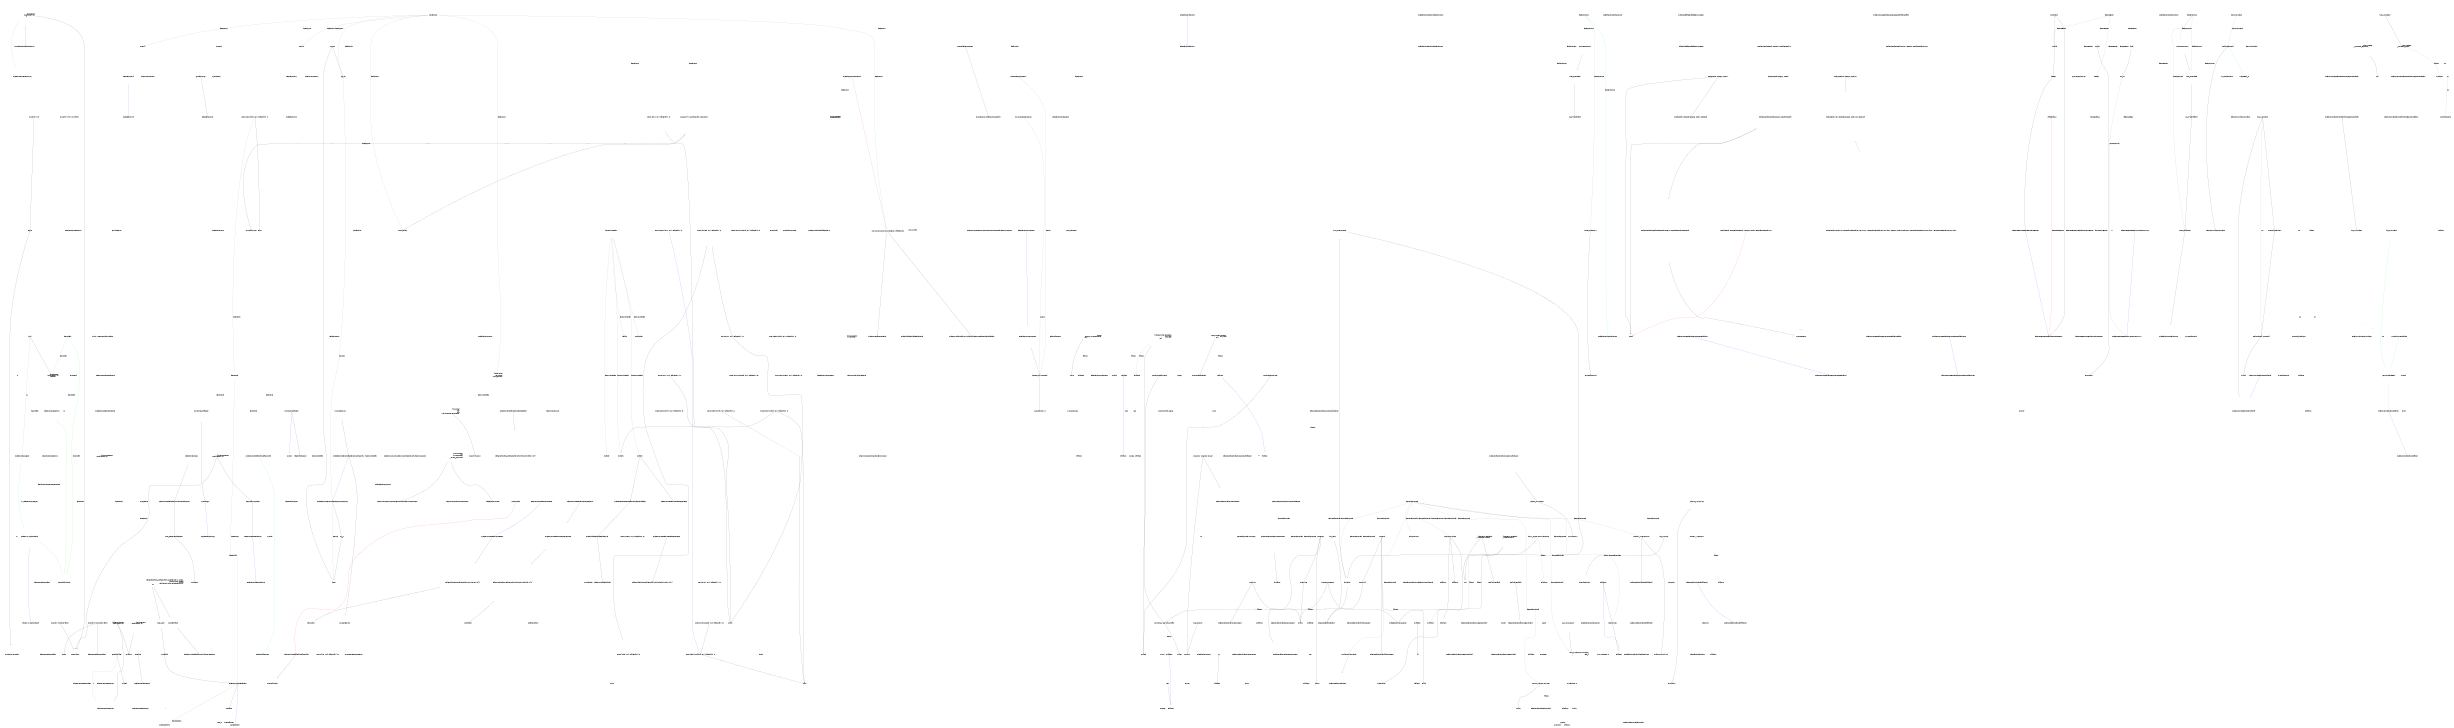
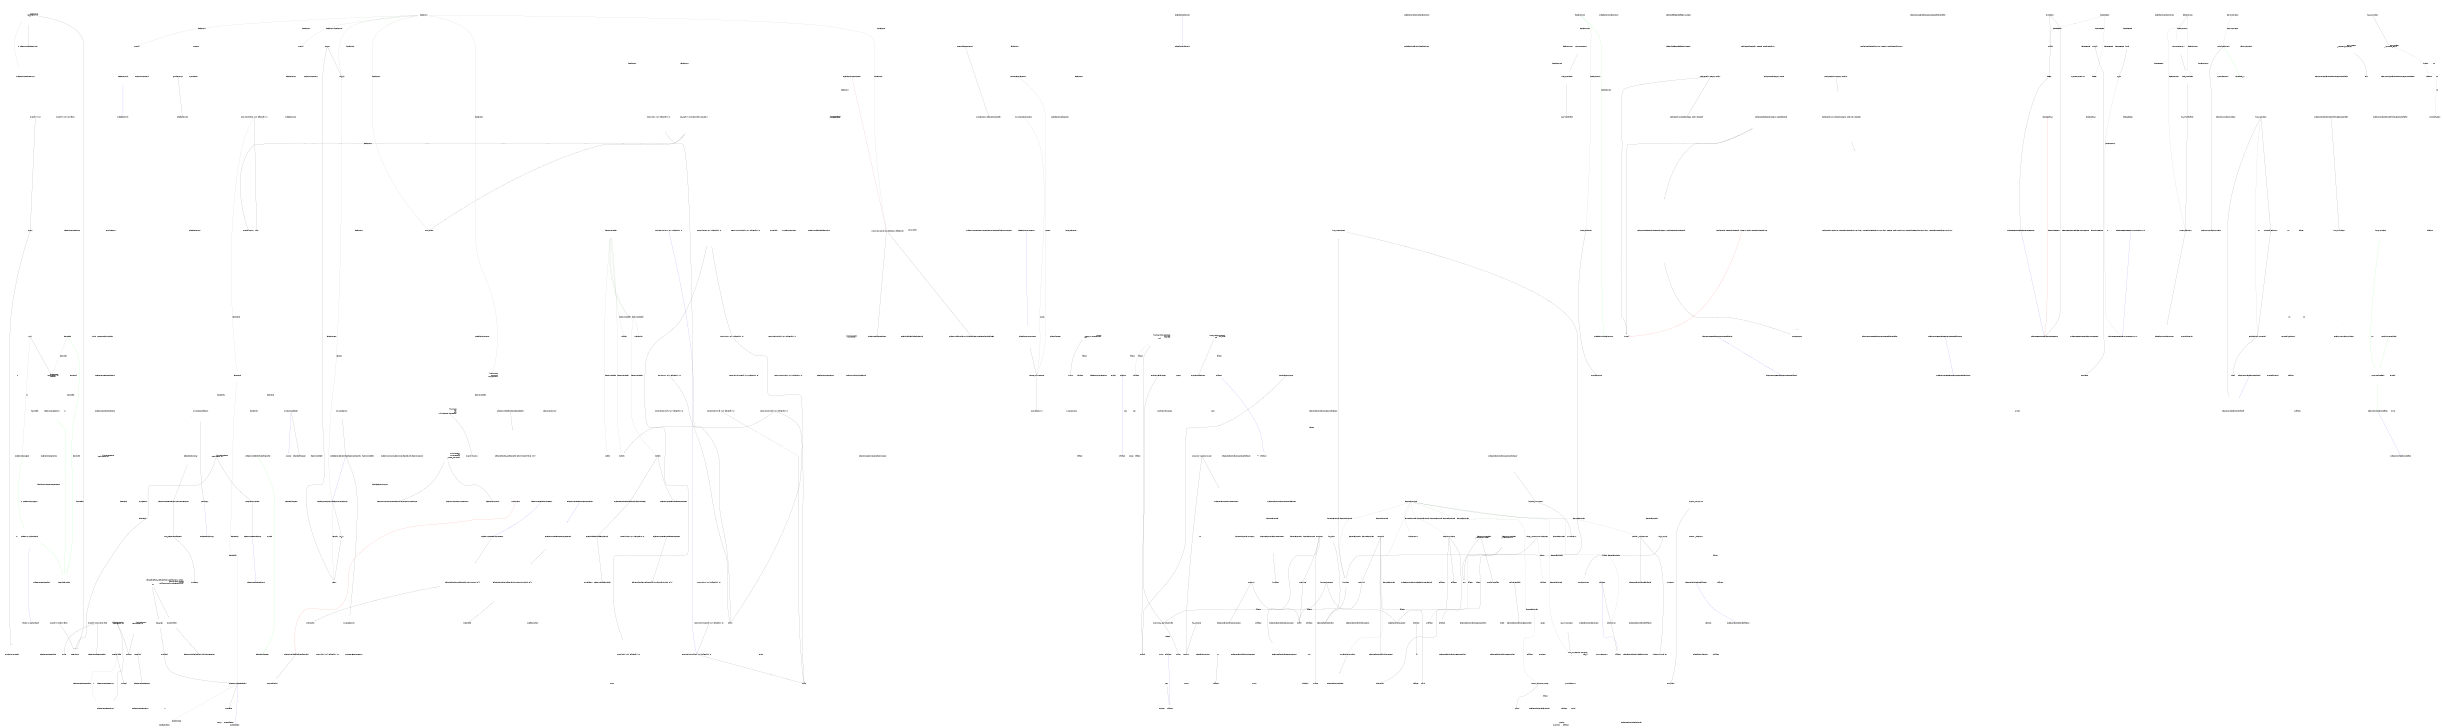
(2052, 117) -> (2048, 117)
